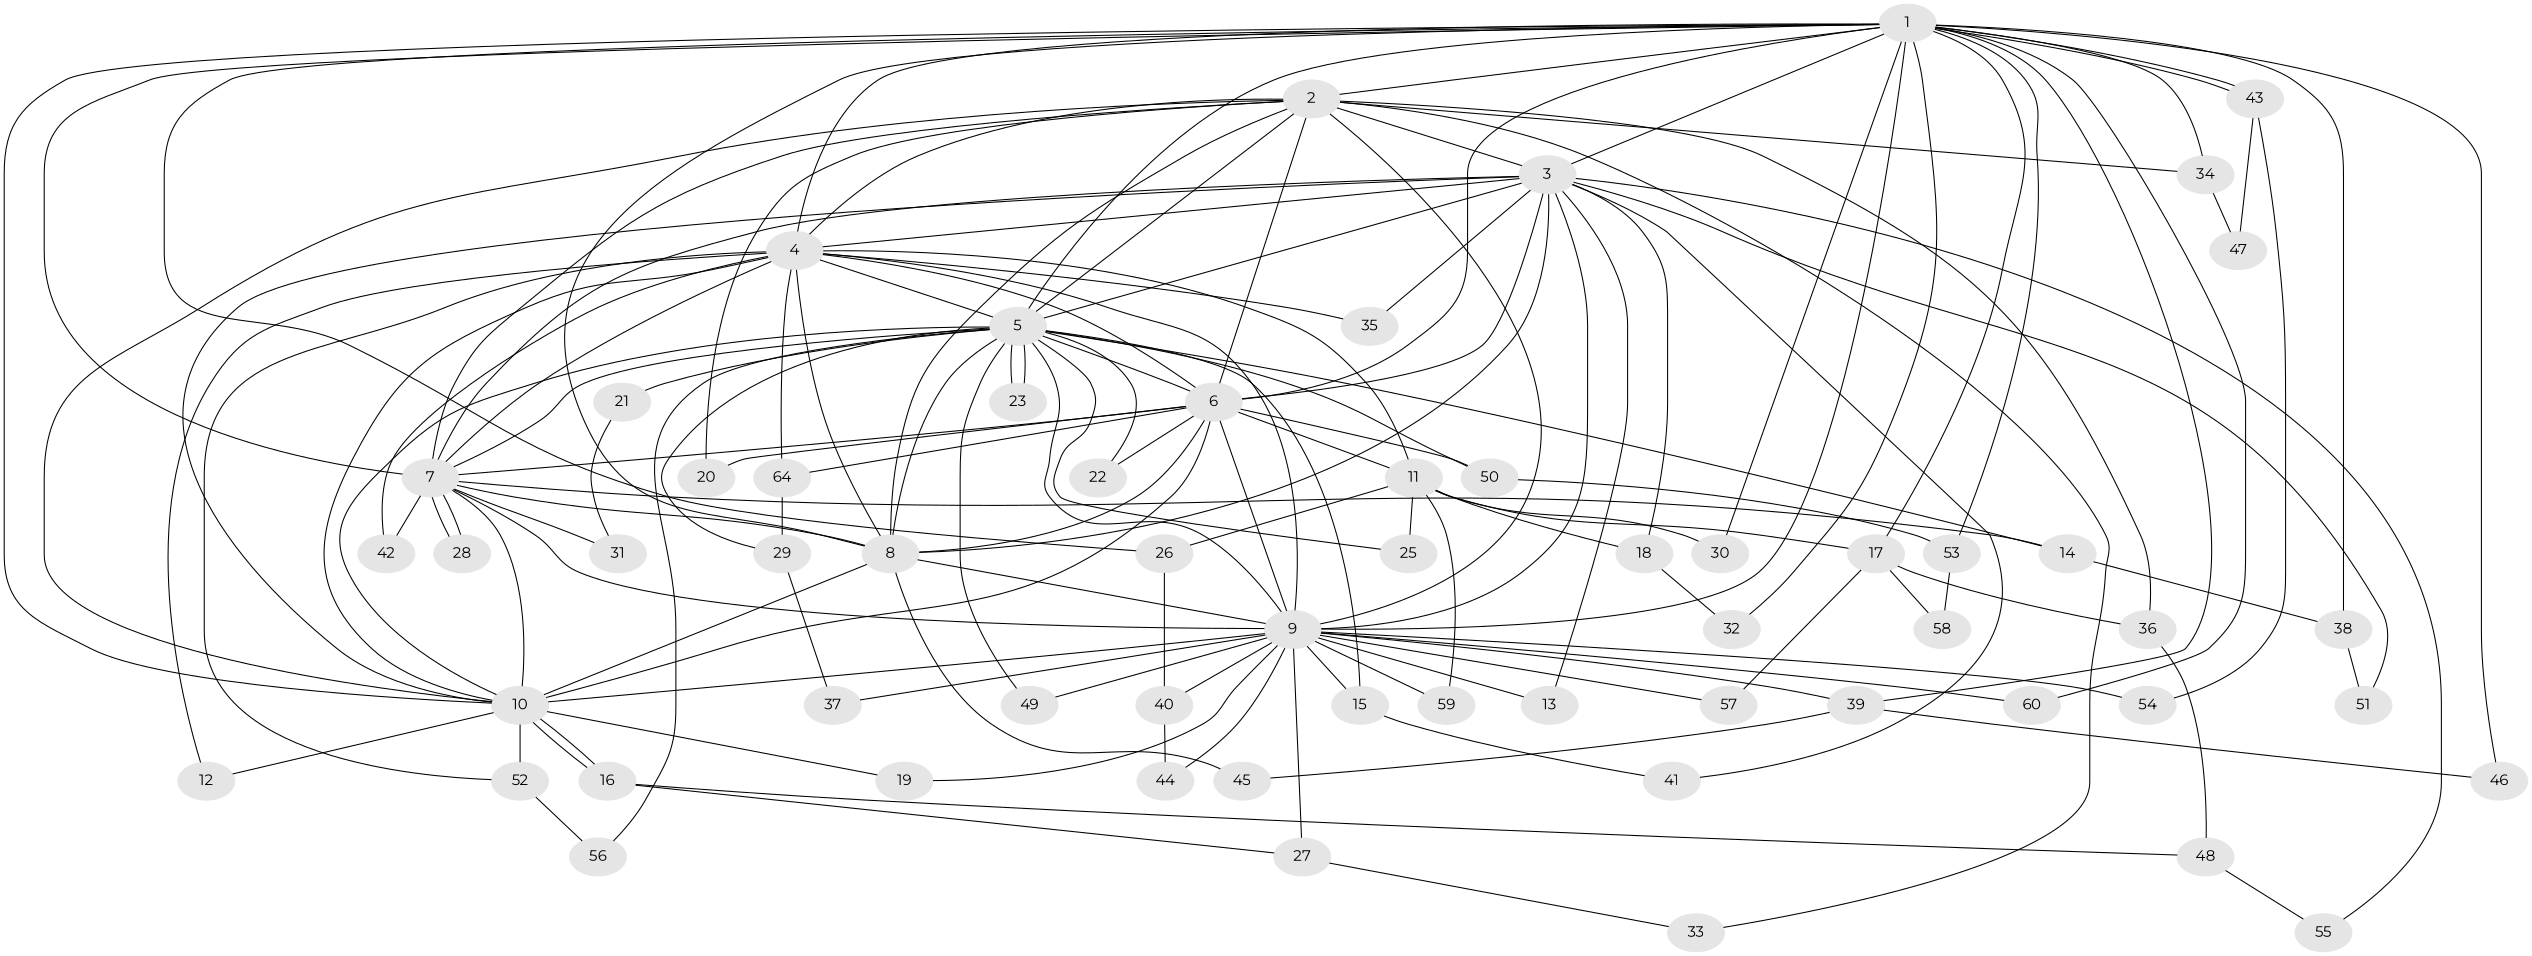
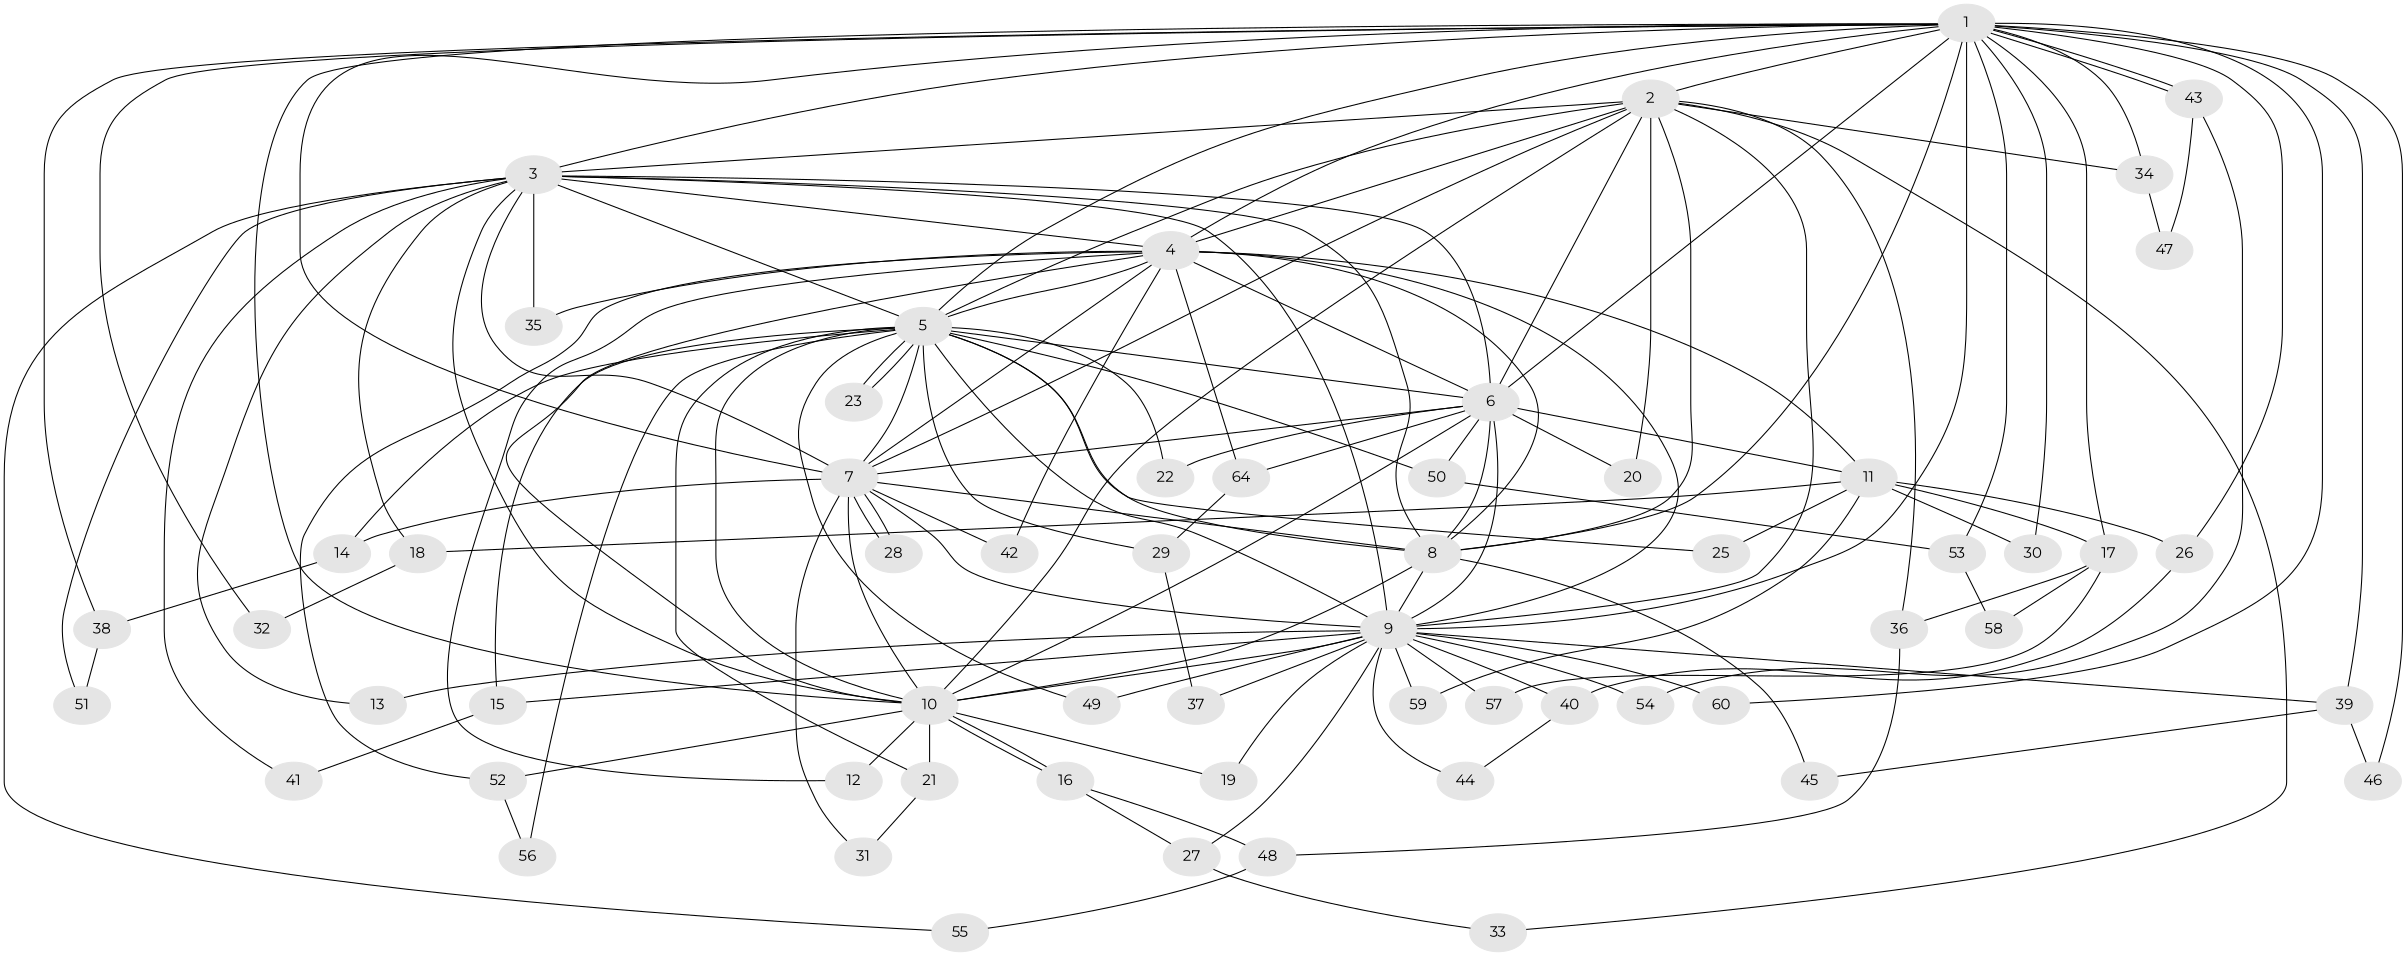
none -> (930, 743)
